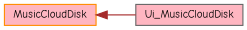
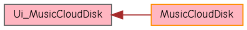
(122, 15) -> (137, 15)
